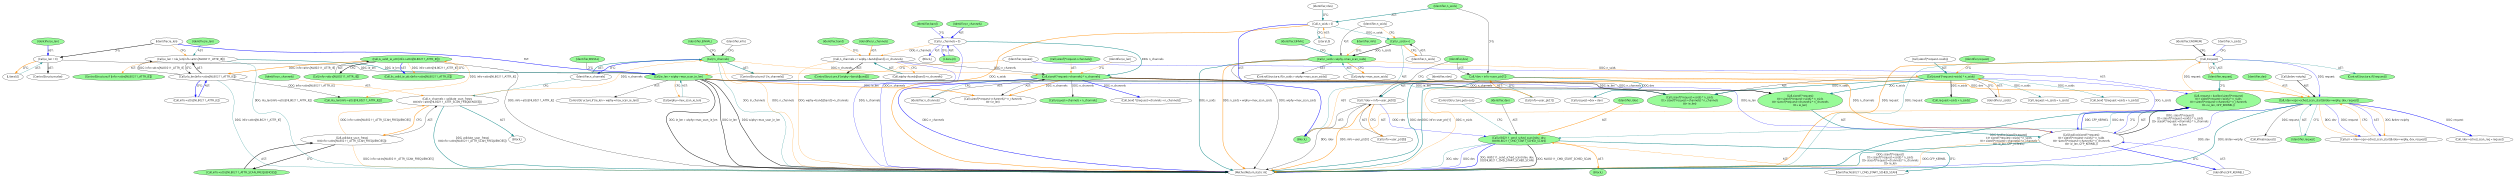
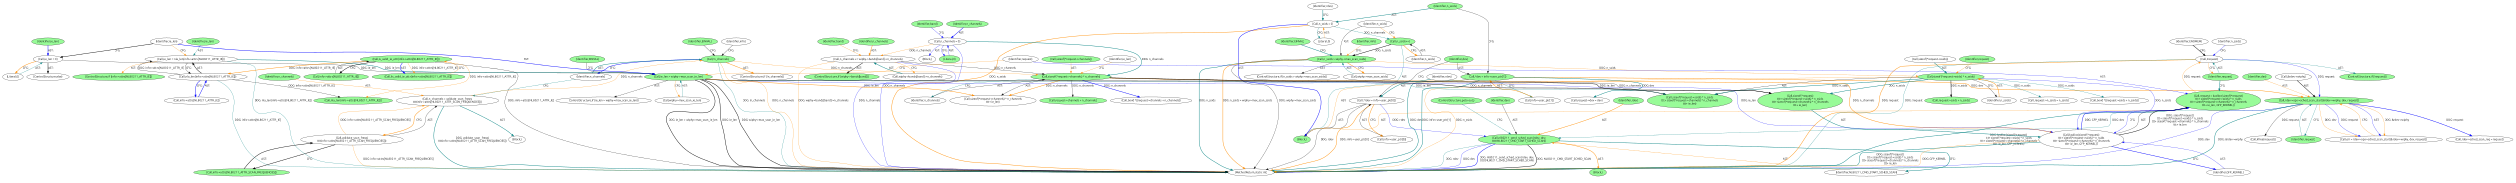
(1374, 33) -> (1374, 33)
(739, 68) -> (739, 68)
(1456, 101) -> (1456, 101)
(982, 146) -> none
